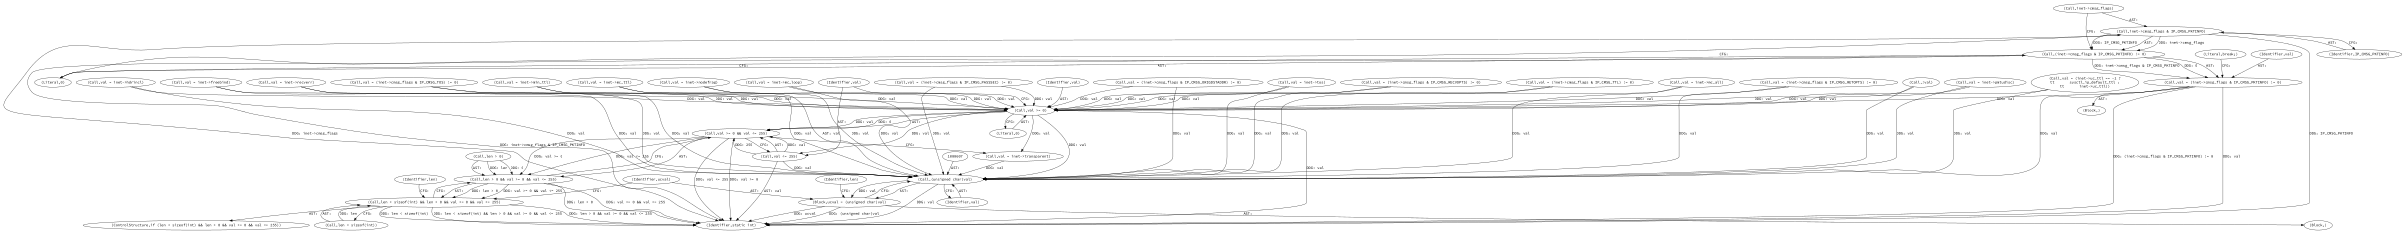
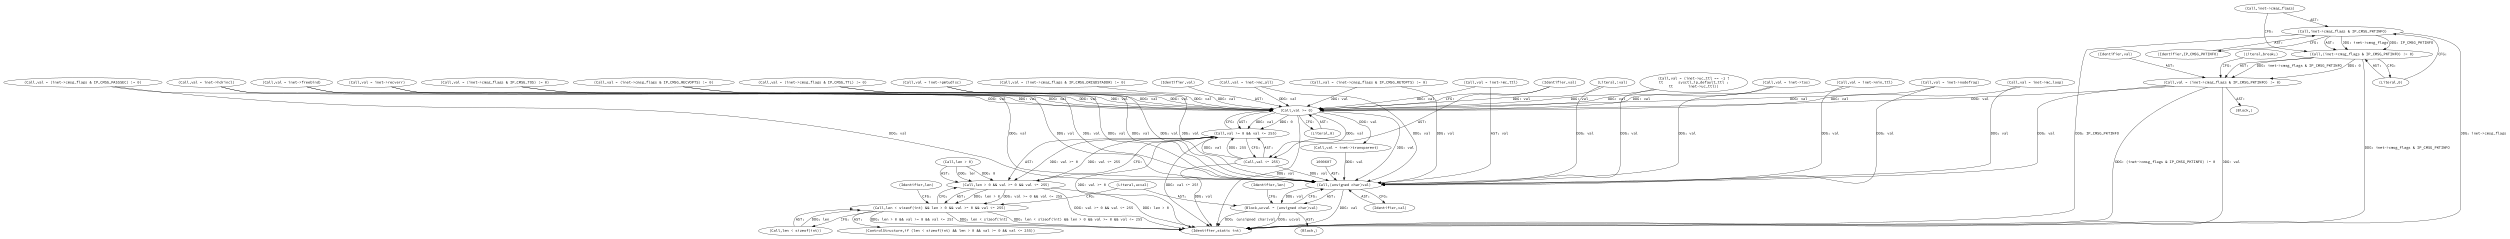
(1921, 82) -> (1612, 82)
(892, 146) -> (1241, 114)
(1149, 169) -> none
(651, 179) -> (1132, 185)
(773, 191) -> (1204, 196)
